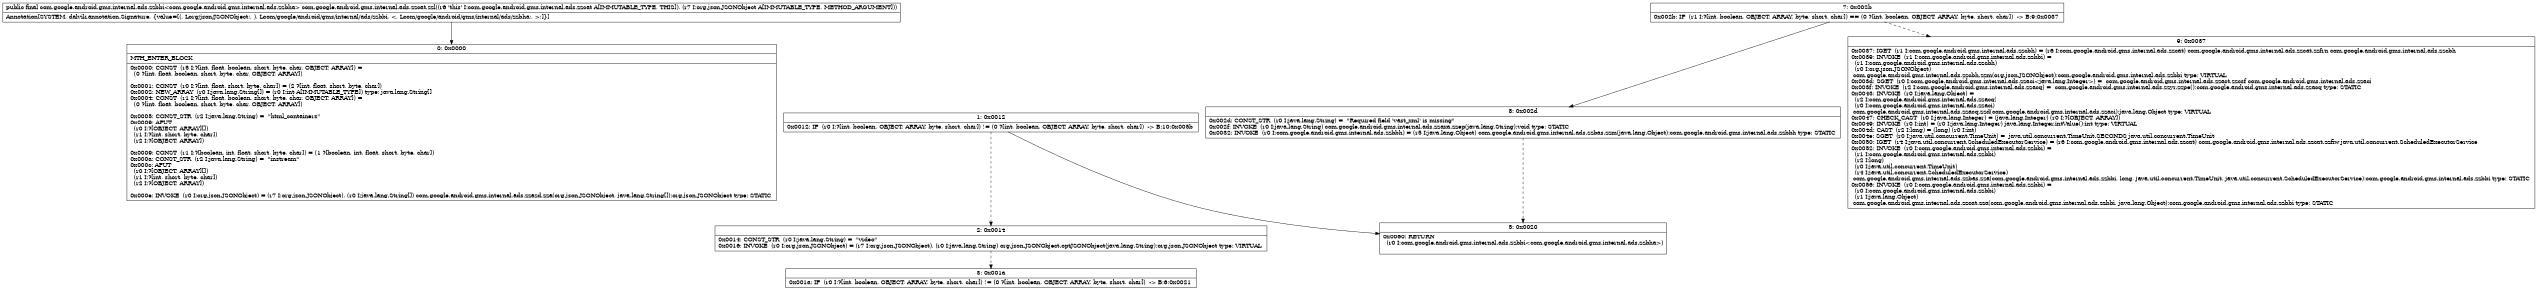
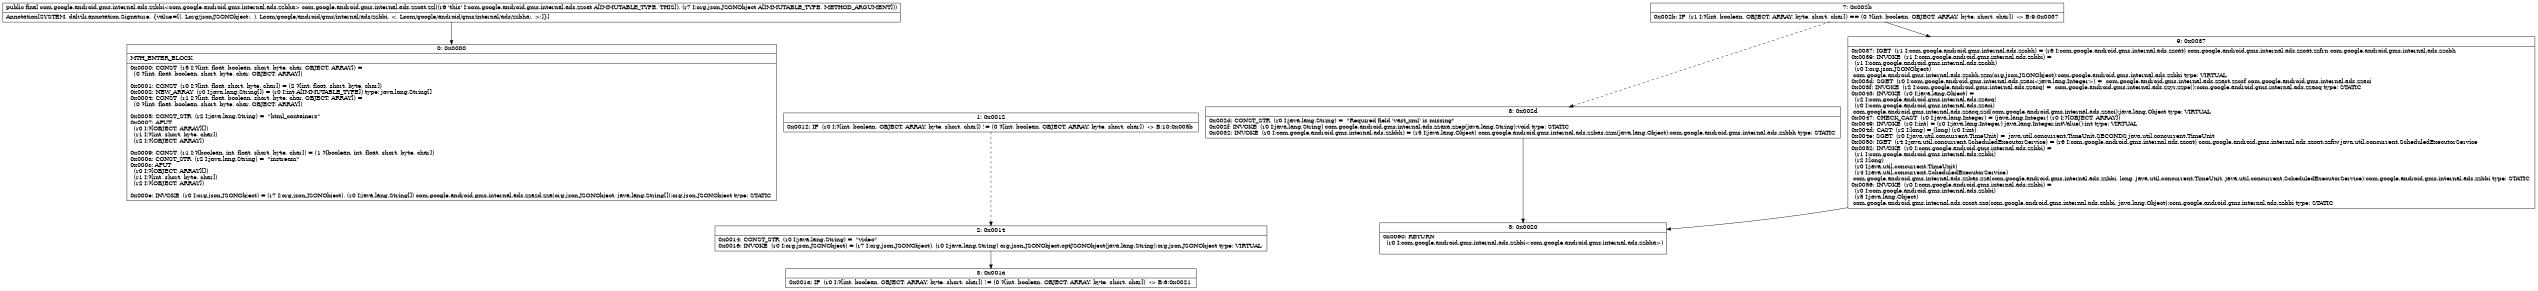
(1906, 29) -> (1906, 29)
(1701, 64) -> (1701, 64)
(153, 123) -> (153, 123)
(1523, 178) -> (1523, 178)
(1885, 197) -> (1885, 197)
(1186, 204) -> (1759, 220)
(991, 258) -> (991, 258)
